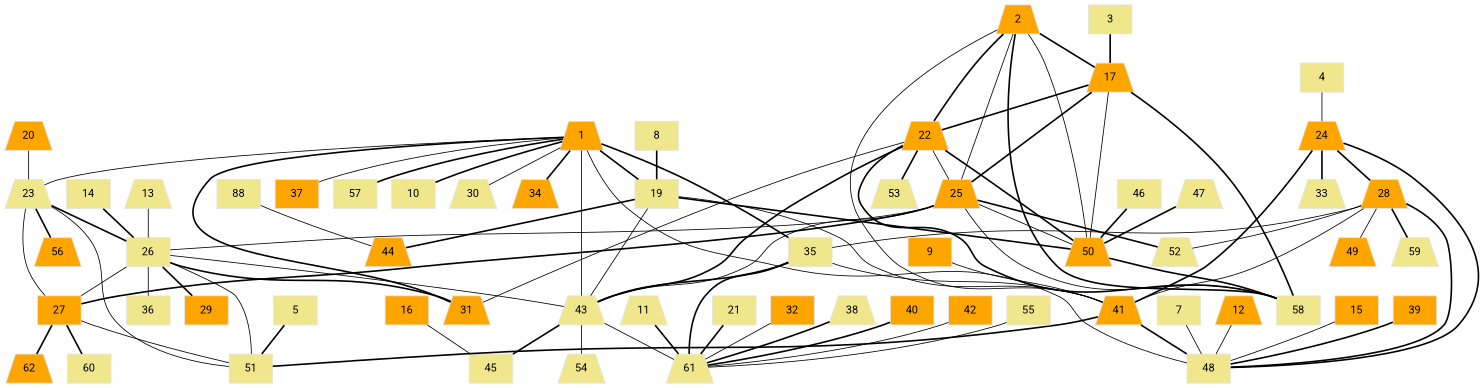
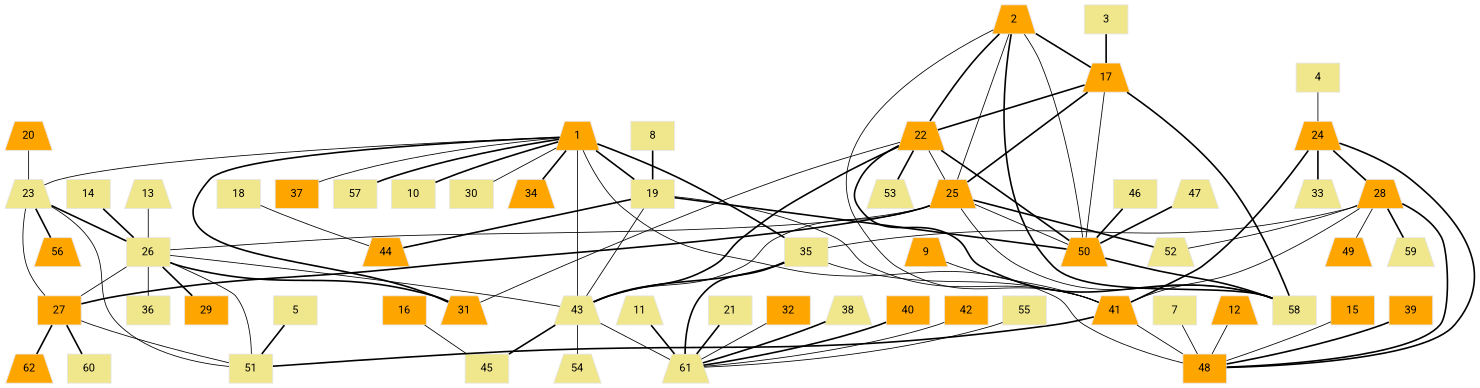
(239, 194) -> (239, 194)
(473, 194) -> (472, 194)
(930, 252) -> (926, 252)
(1164, 339) -> (1160, 339)
(1209, 369) -> (1205, 369)
